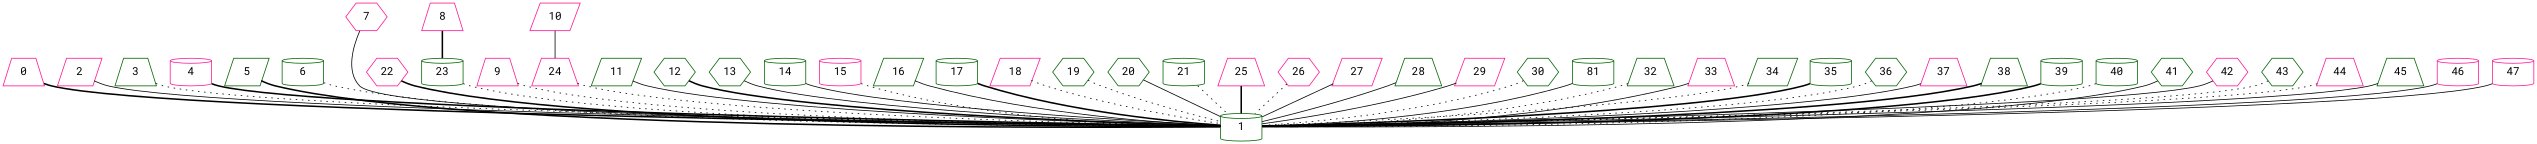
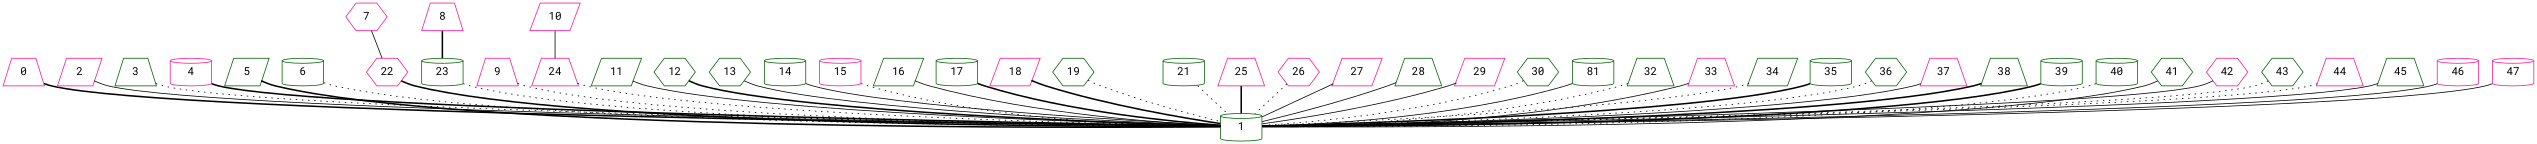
(1129, 72) -> none
(1125, 106) -> (1125, 106)
(760, 118) -> (377, 45)
